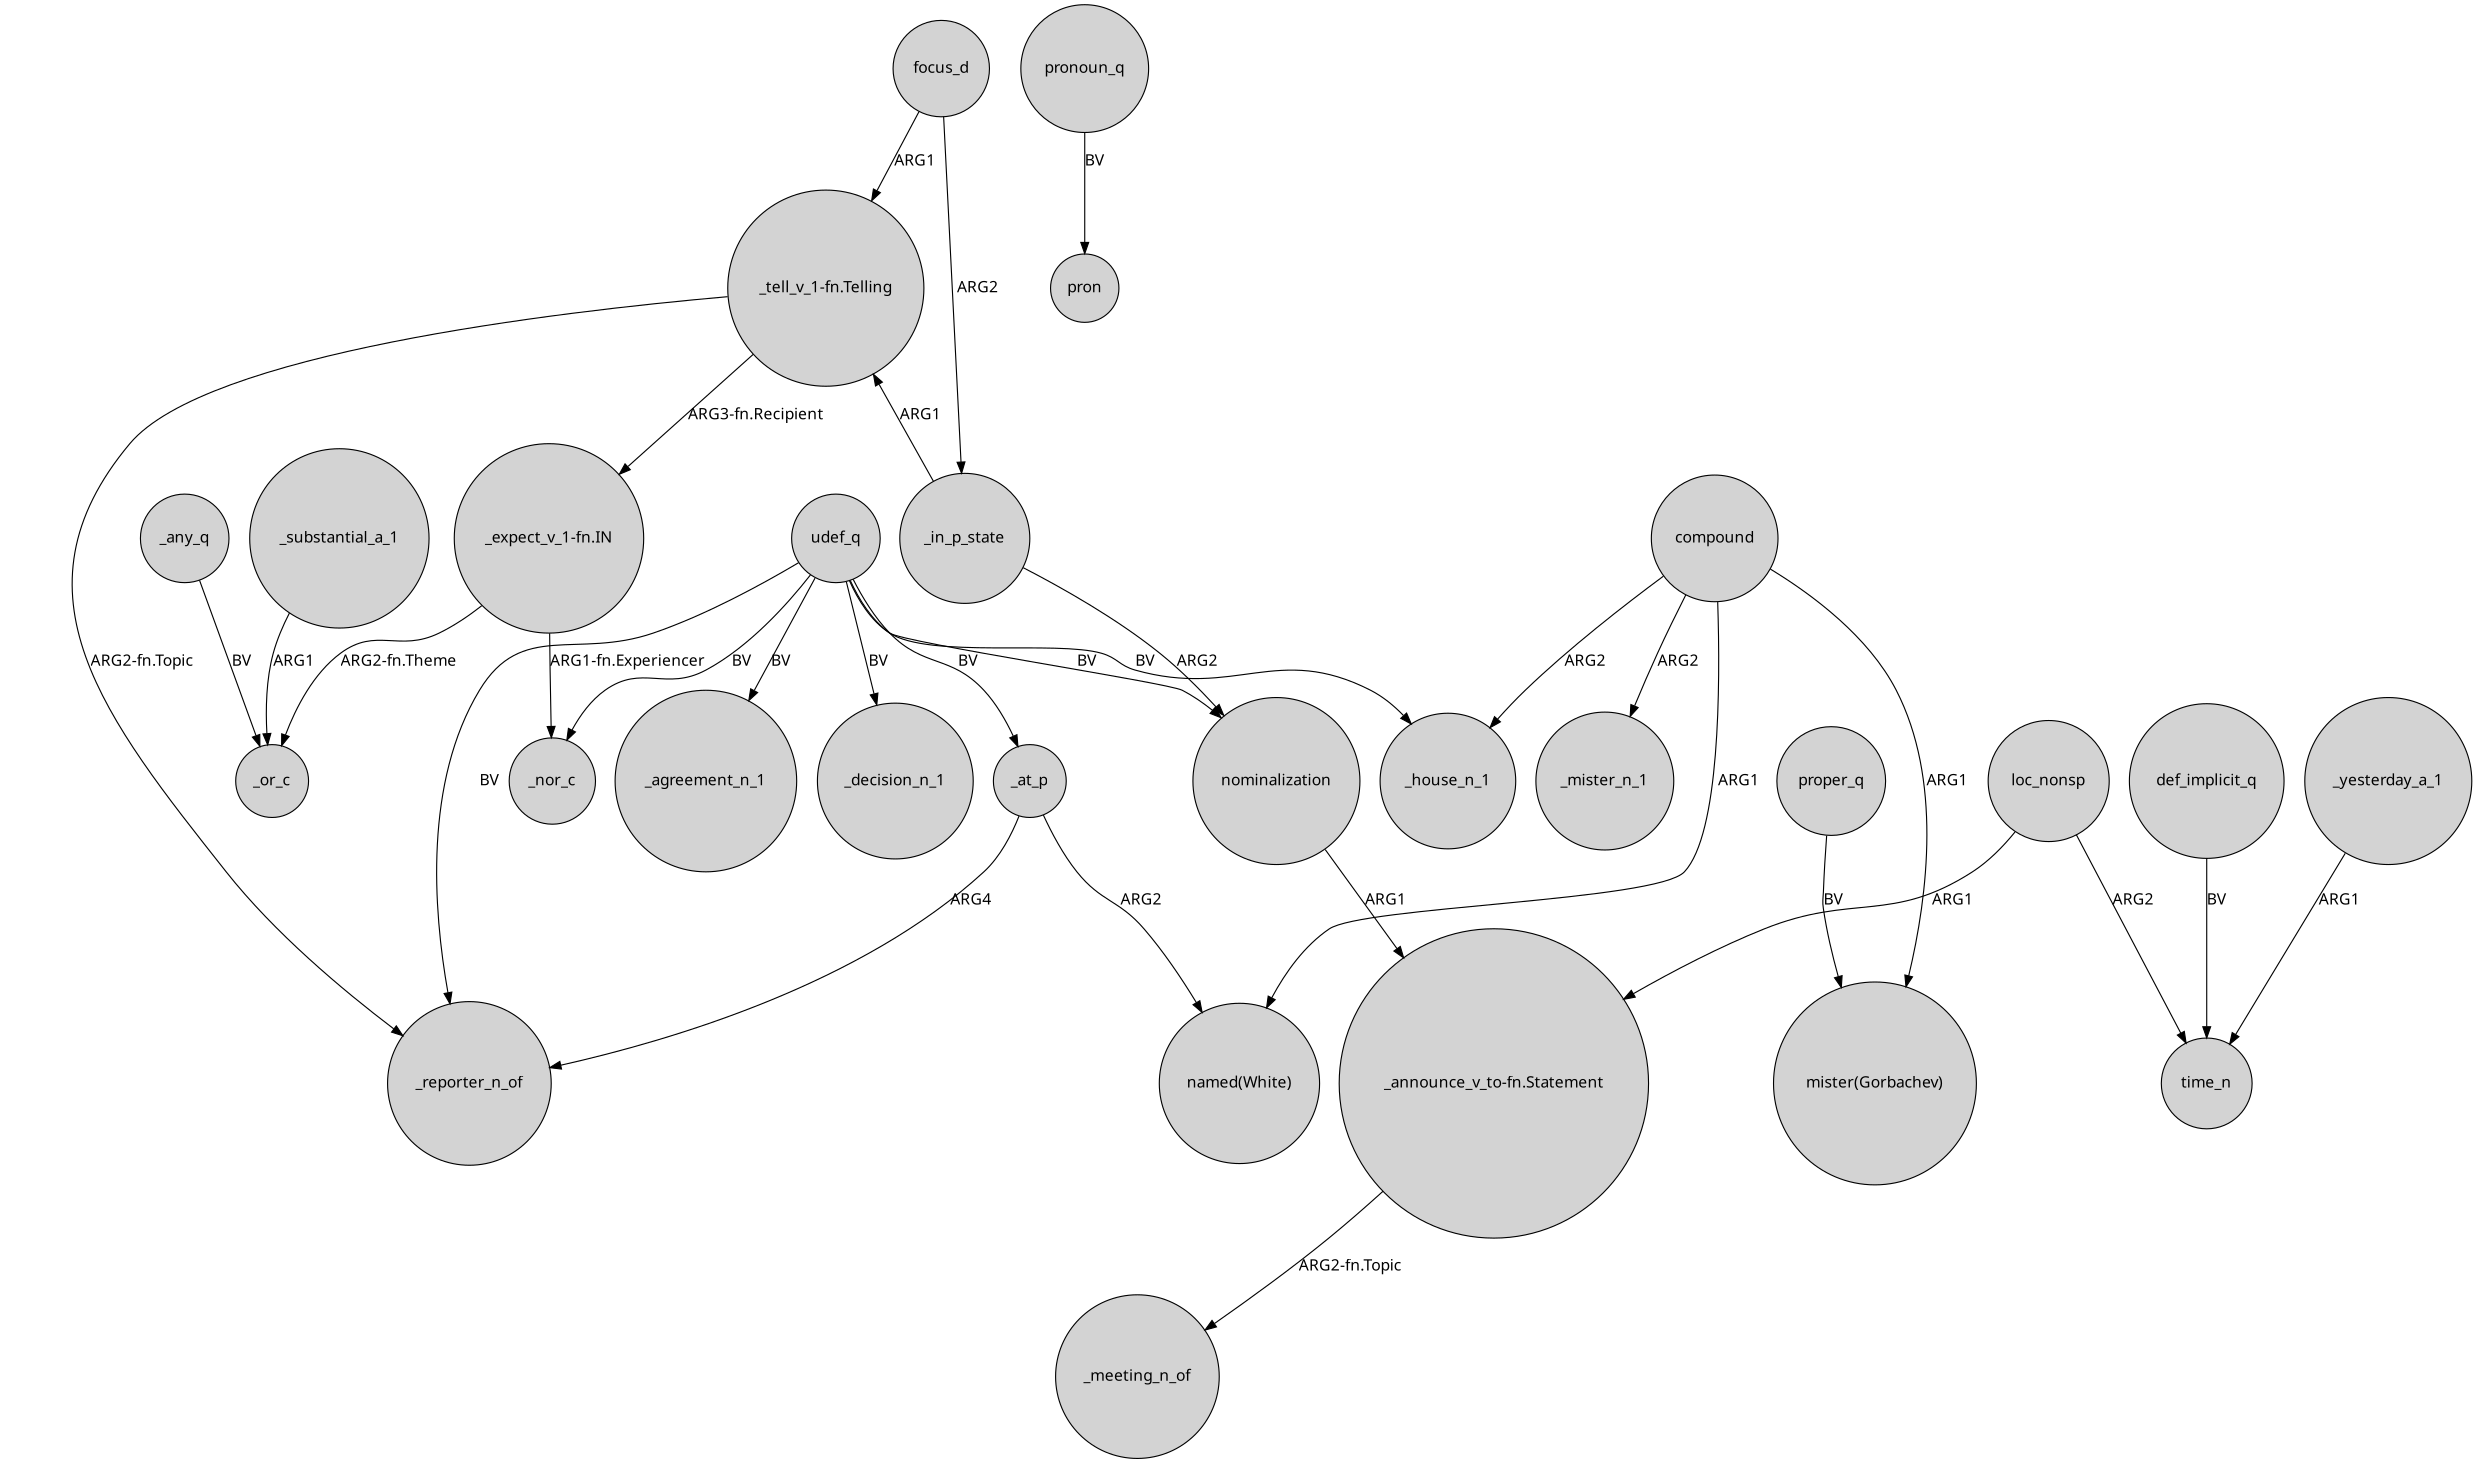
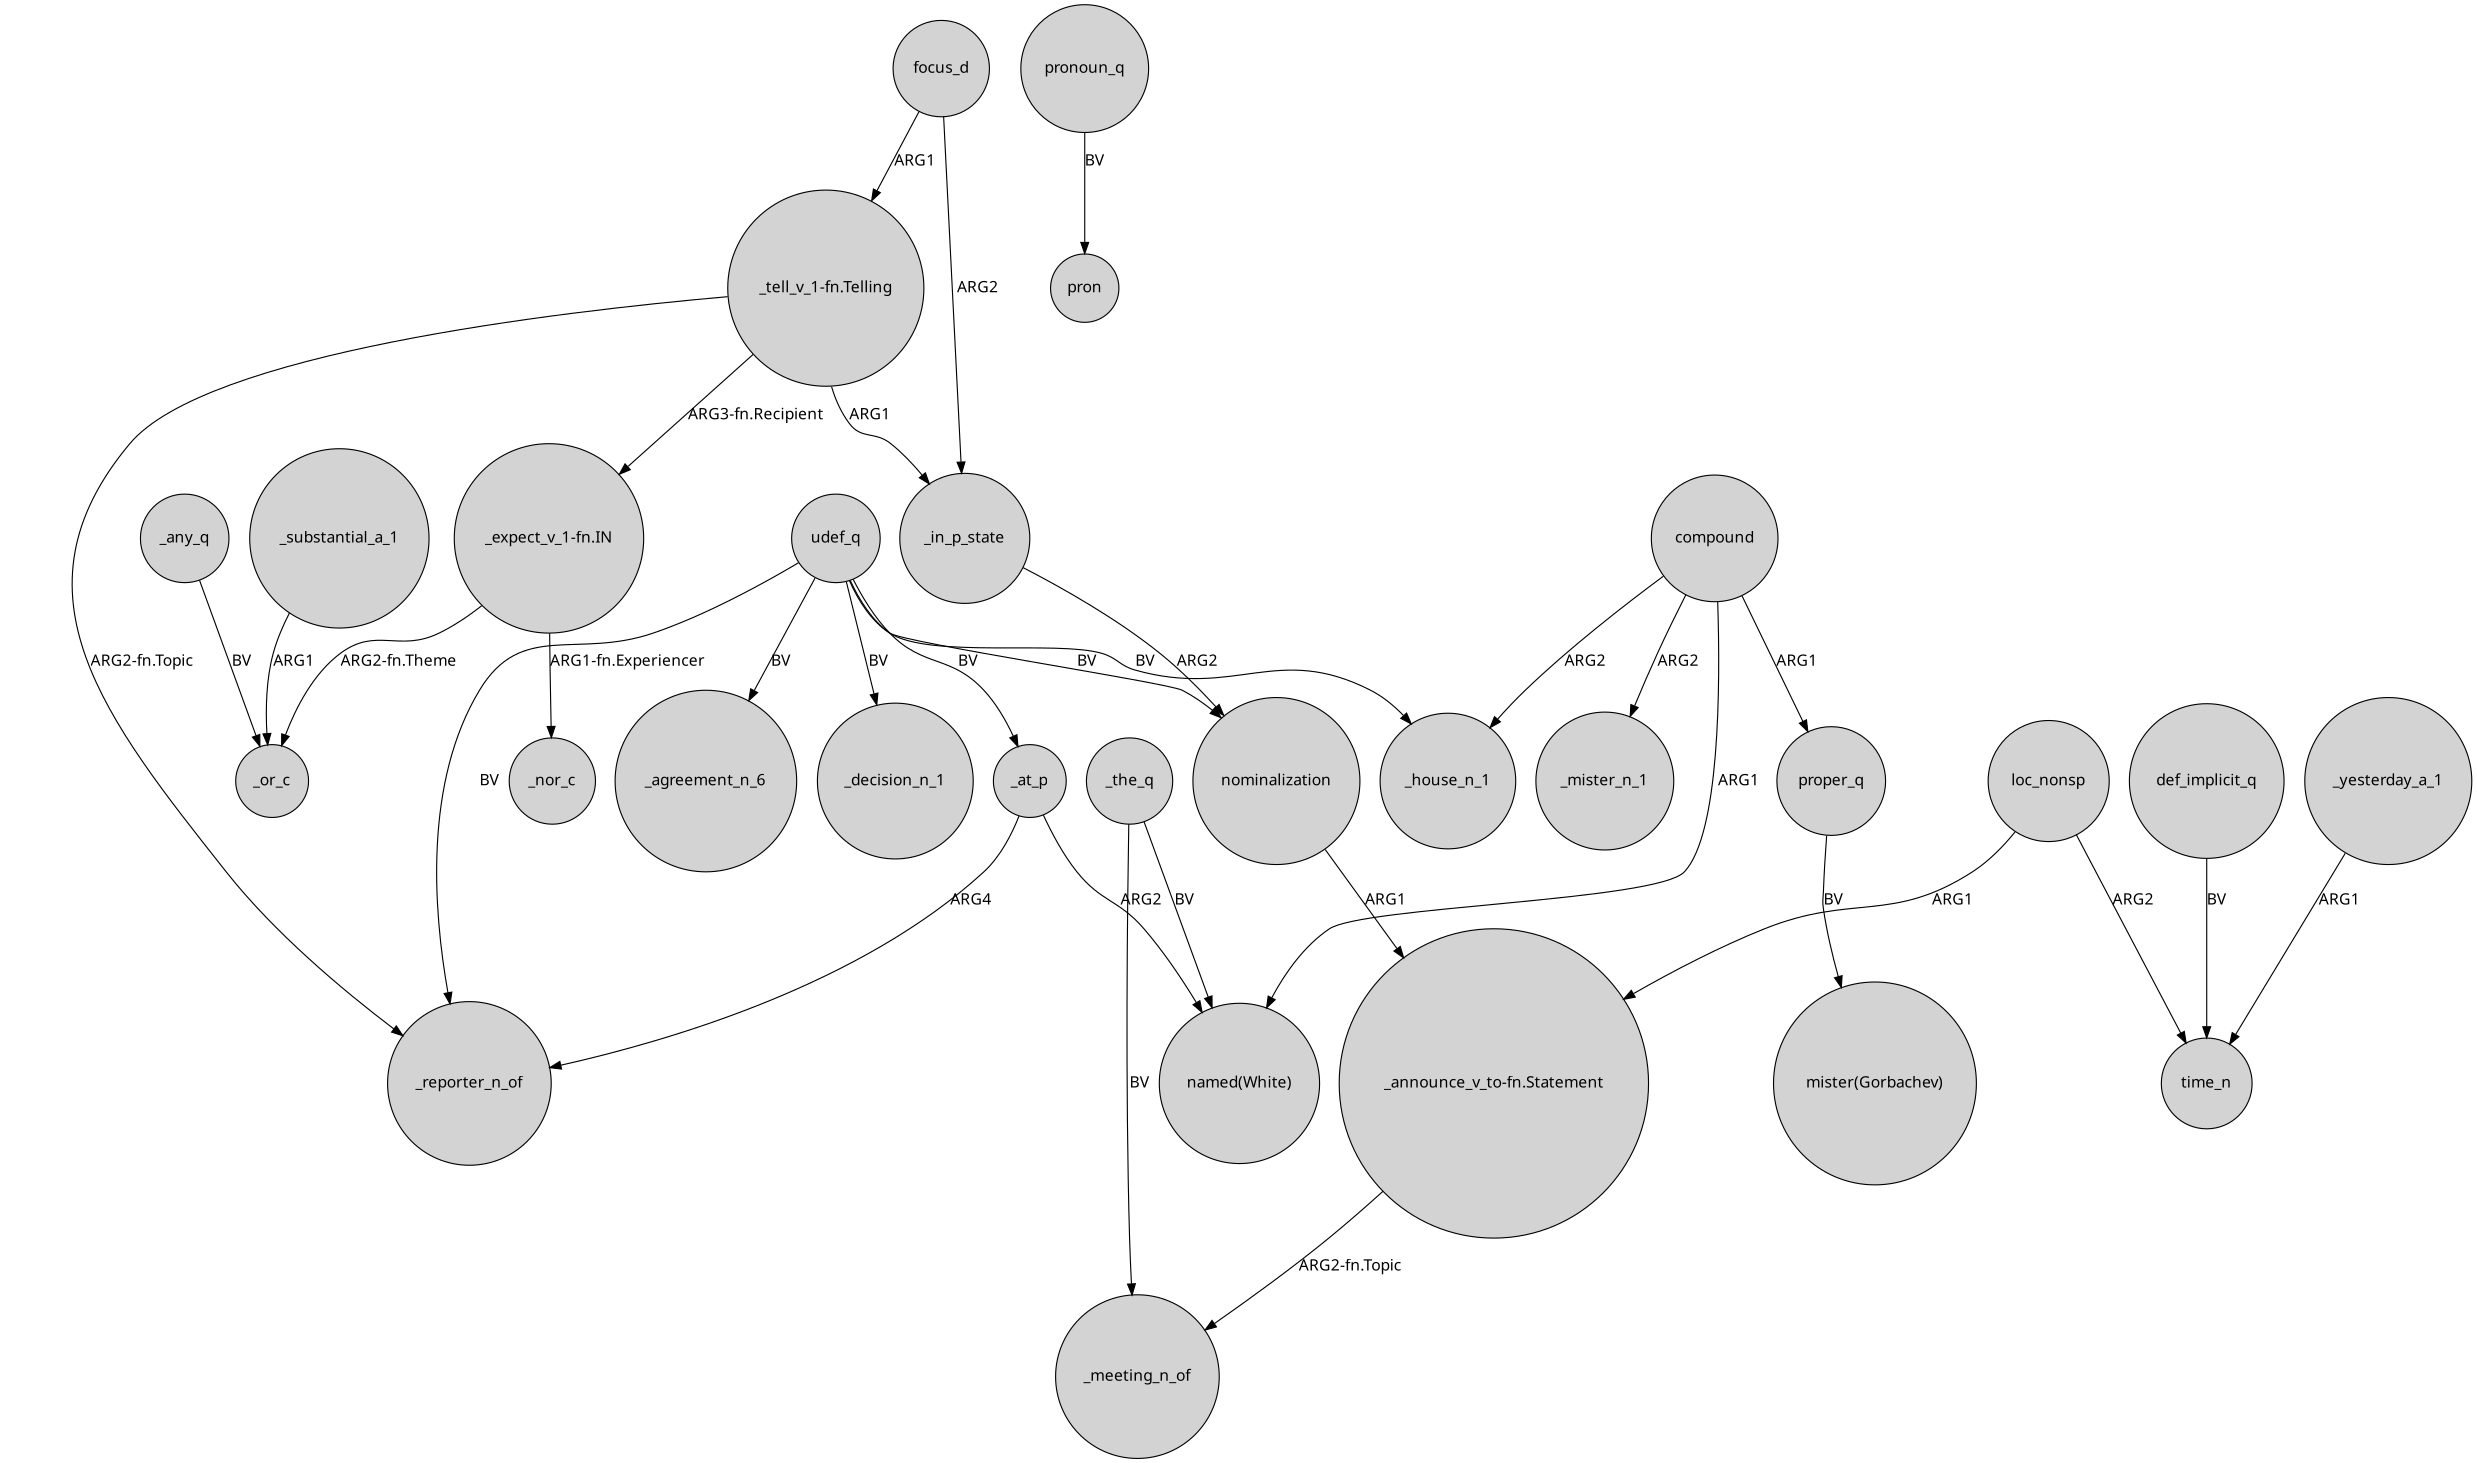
(906, 433) -> (871, 435)
(699, 673) -> none
(1916, 744) -> (1772, 659)
(706, 781) -> (706, 781)
none -> (1130, 781)
